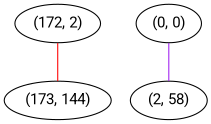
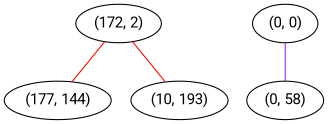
(58, 100) -> (58, 100)
(169, 100) -> (285, 100)
none -> (179, 100)
